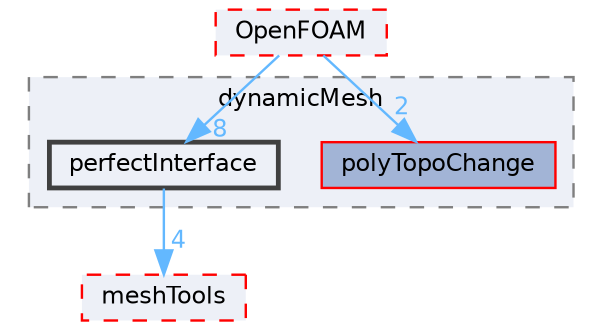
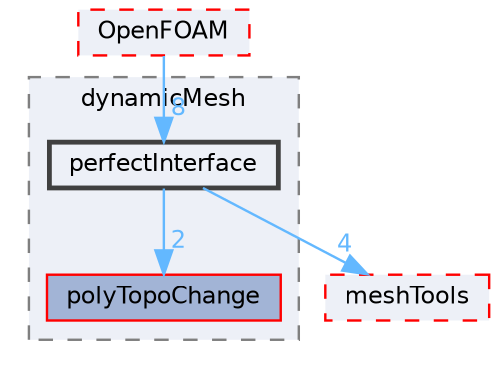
(363, 92) -> (164, 219)
